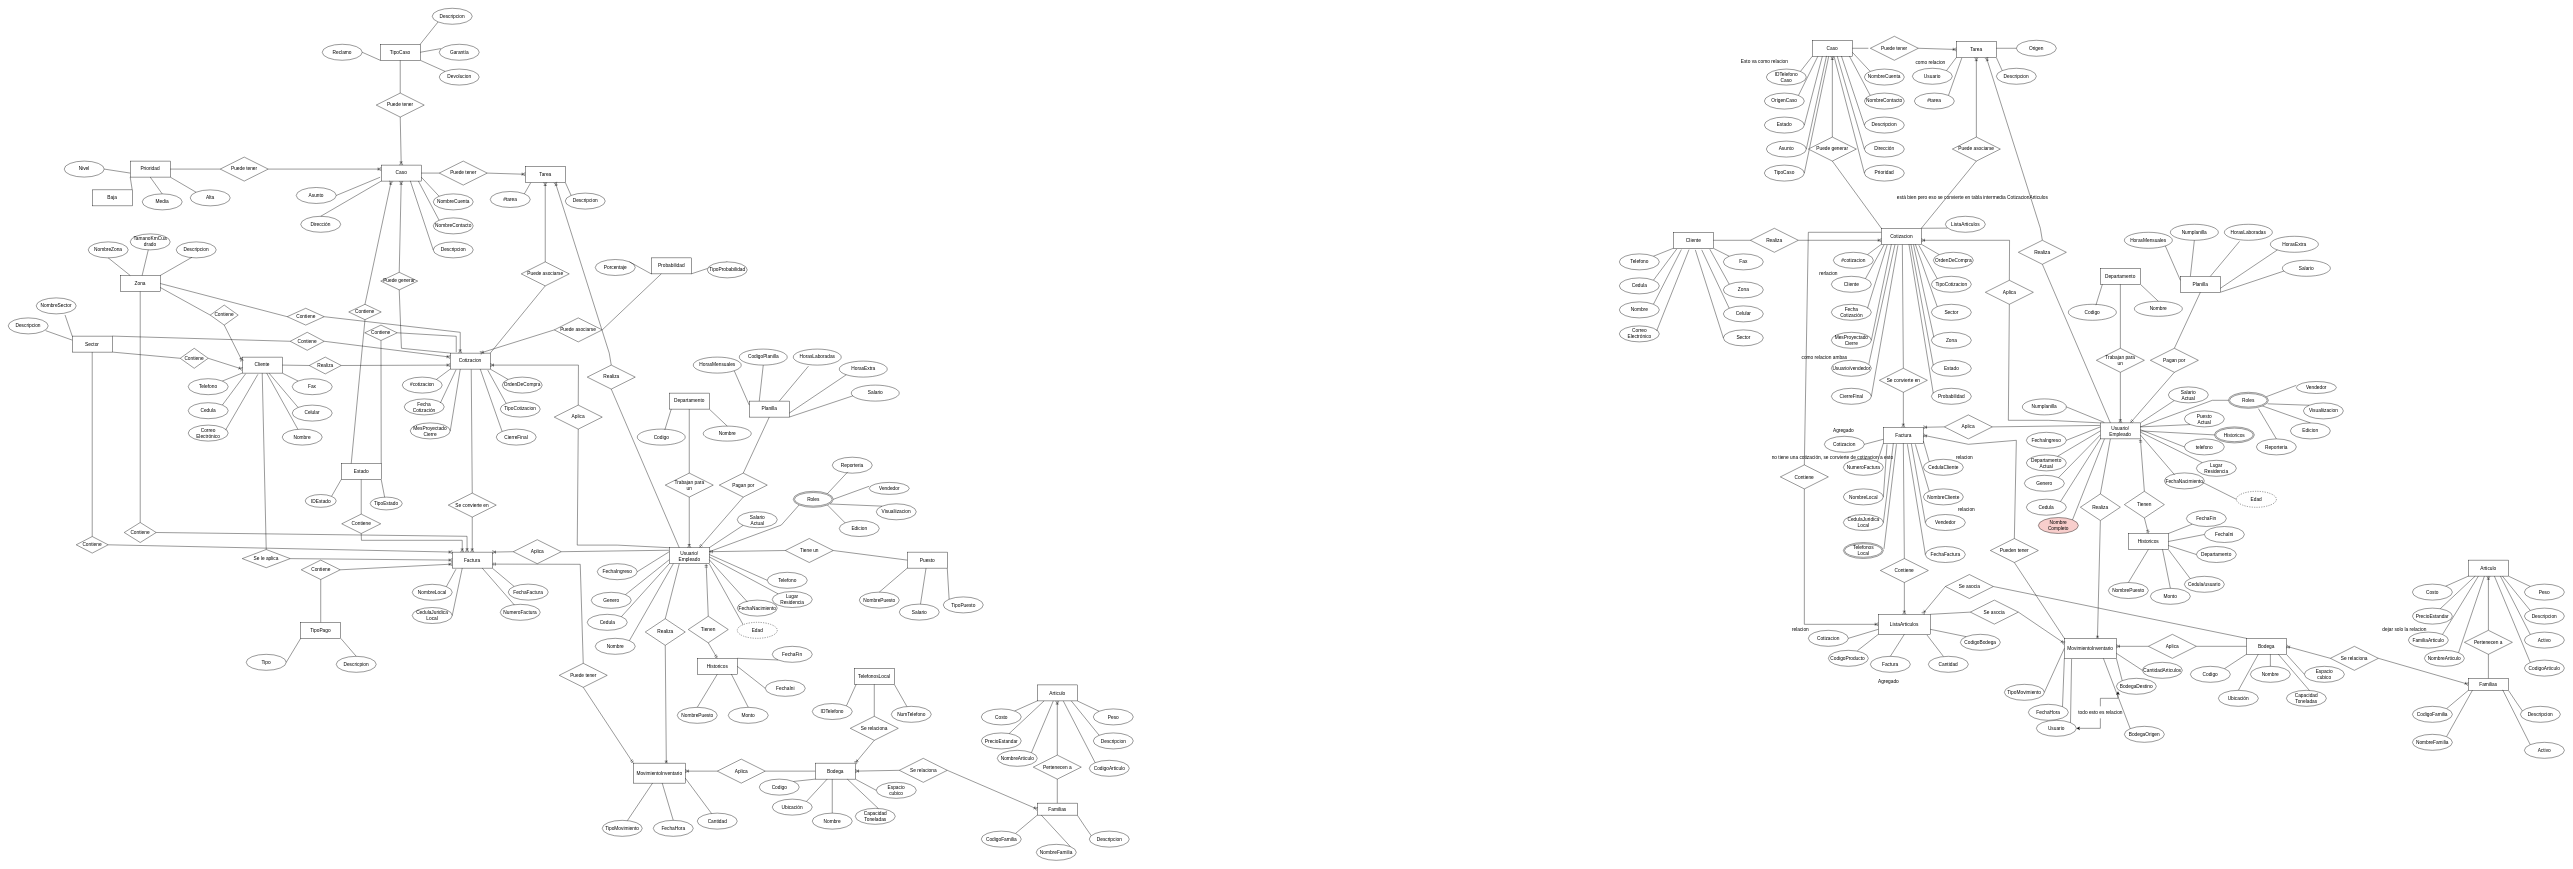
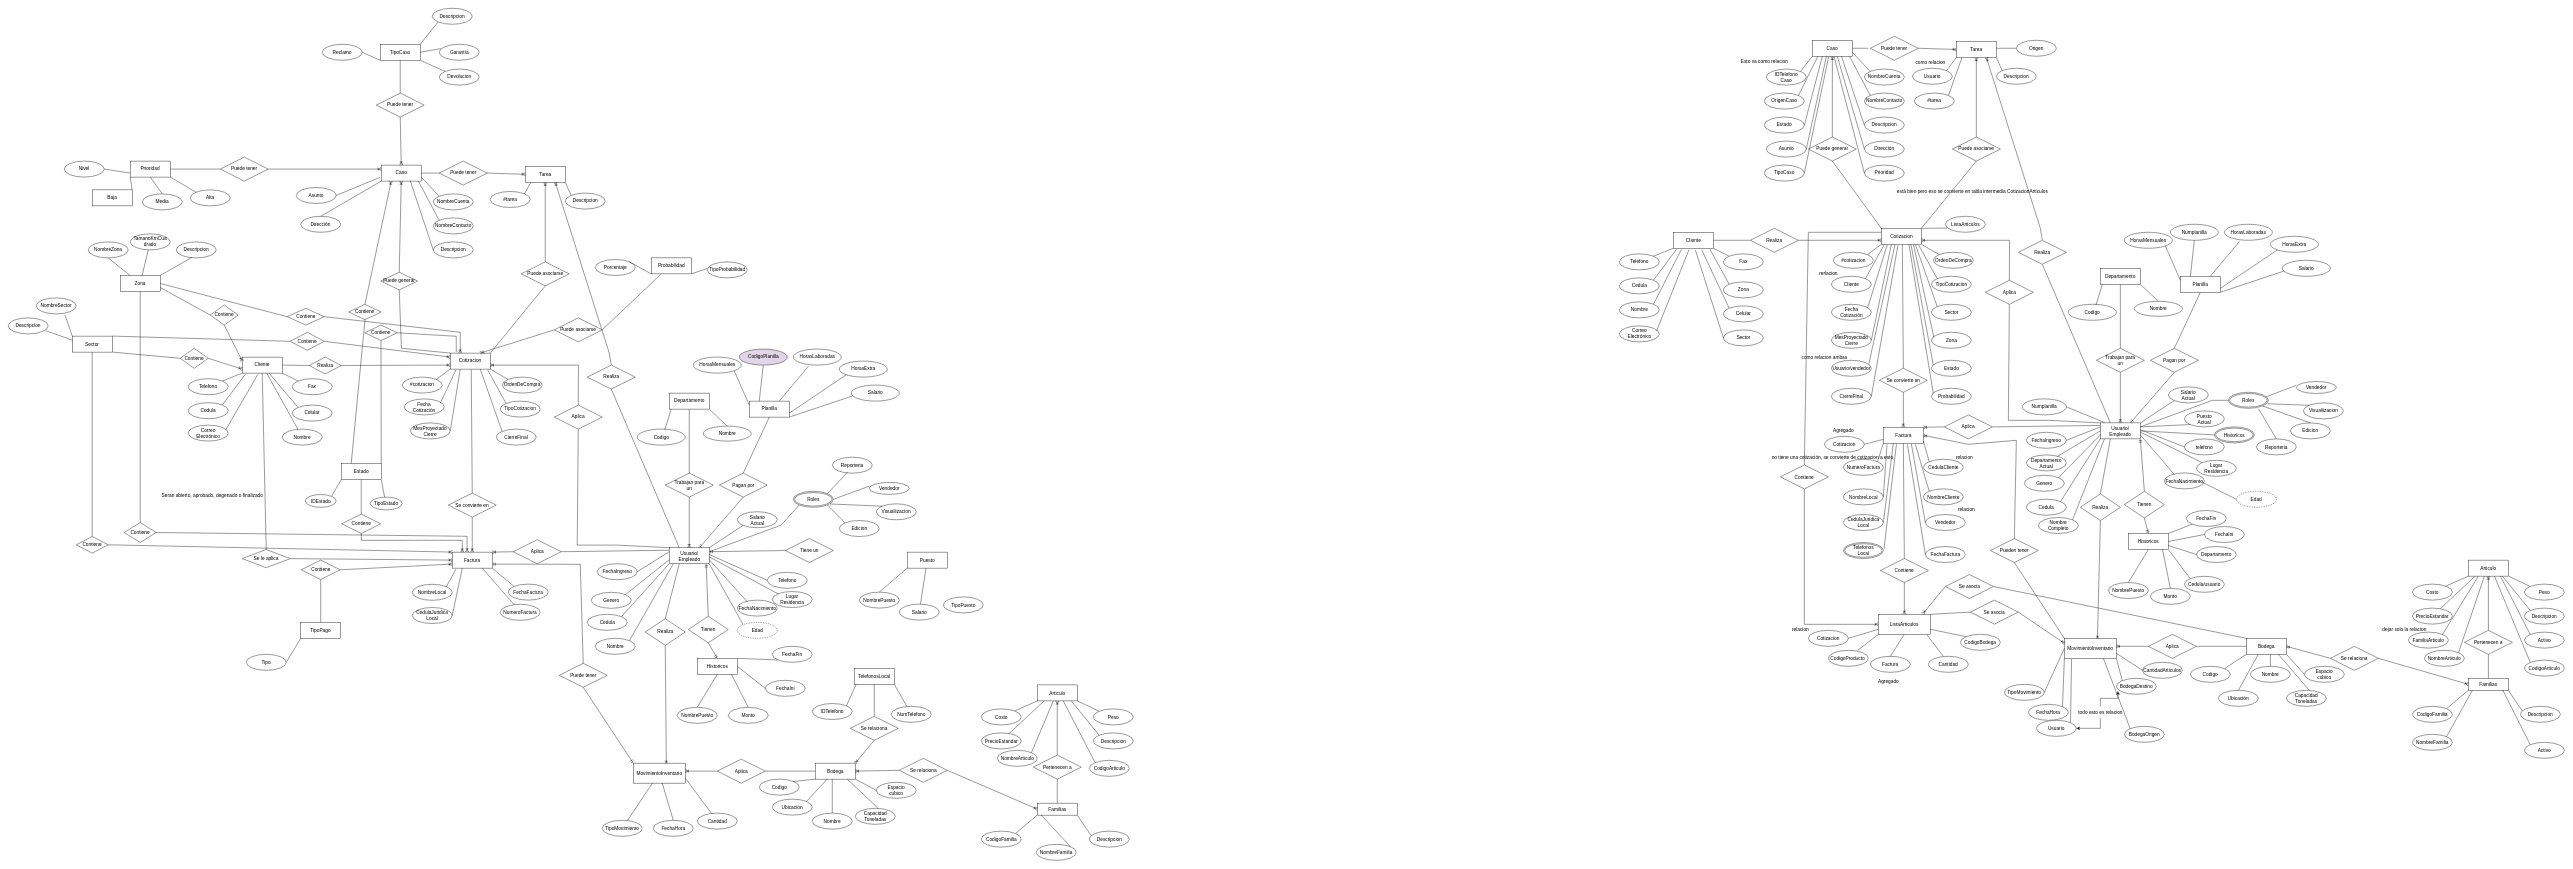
(1972, 197) -> (1972, 191)
(763, 357) -> (763, 357)
none -> (212, 495)
(2058, 525) -> (2058, 525)
(870, 555) -> none
(948, 583) -> none
(349, 648) -> none
(356, 664) -> none
